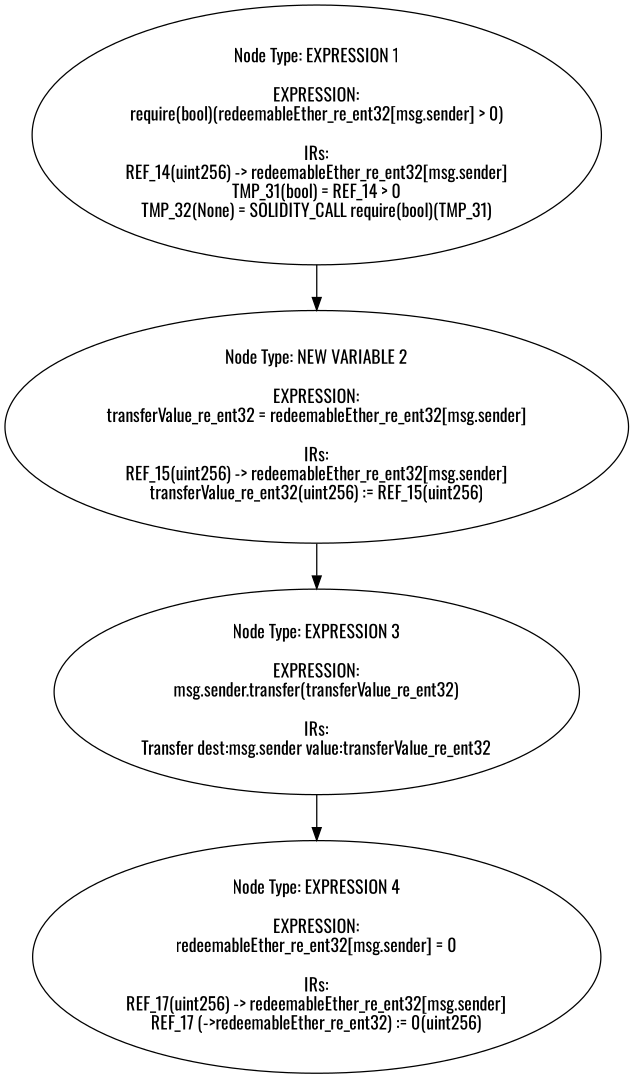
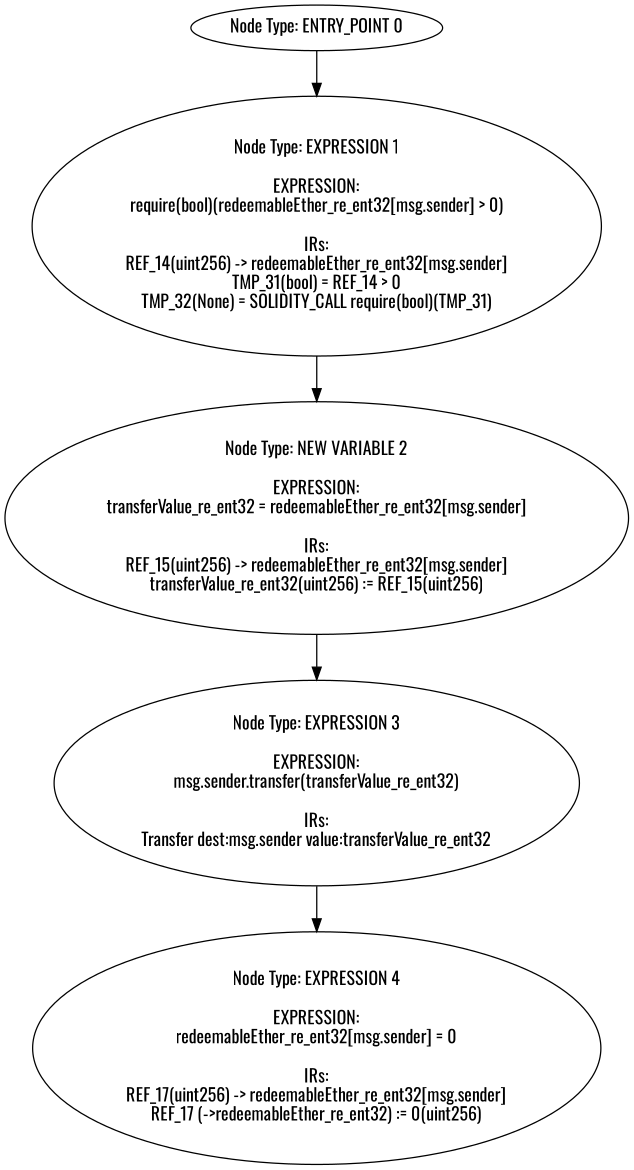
none -> (317, 28)
